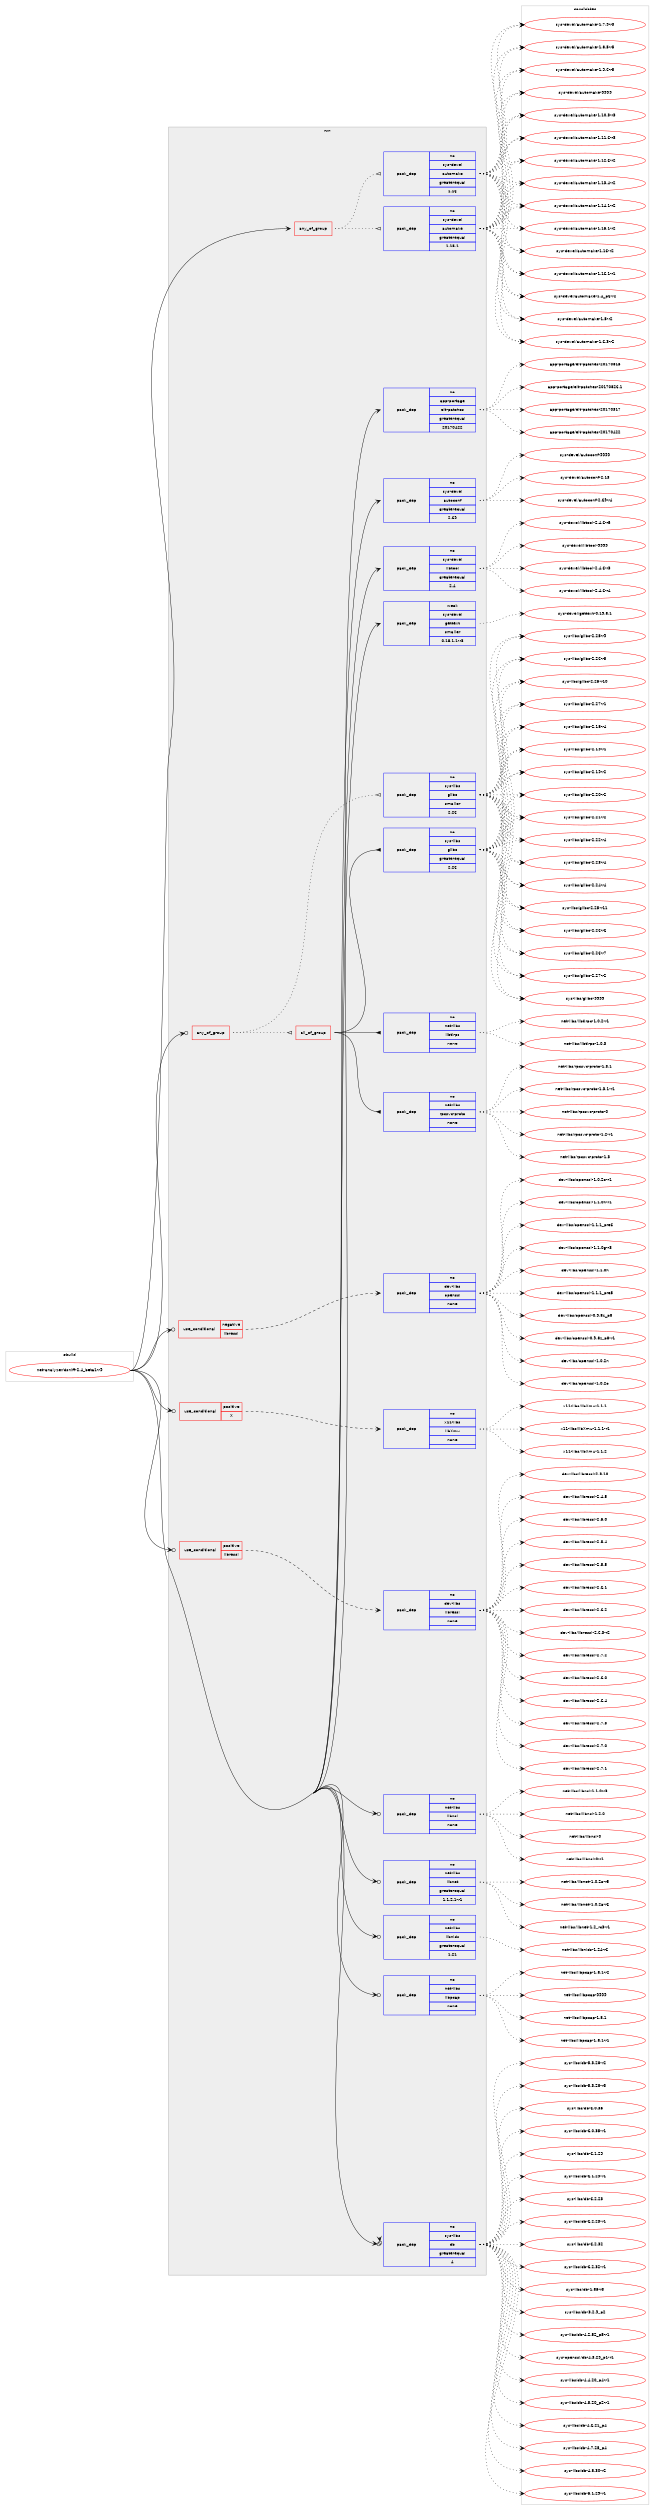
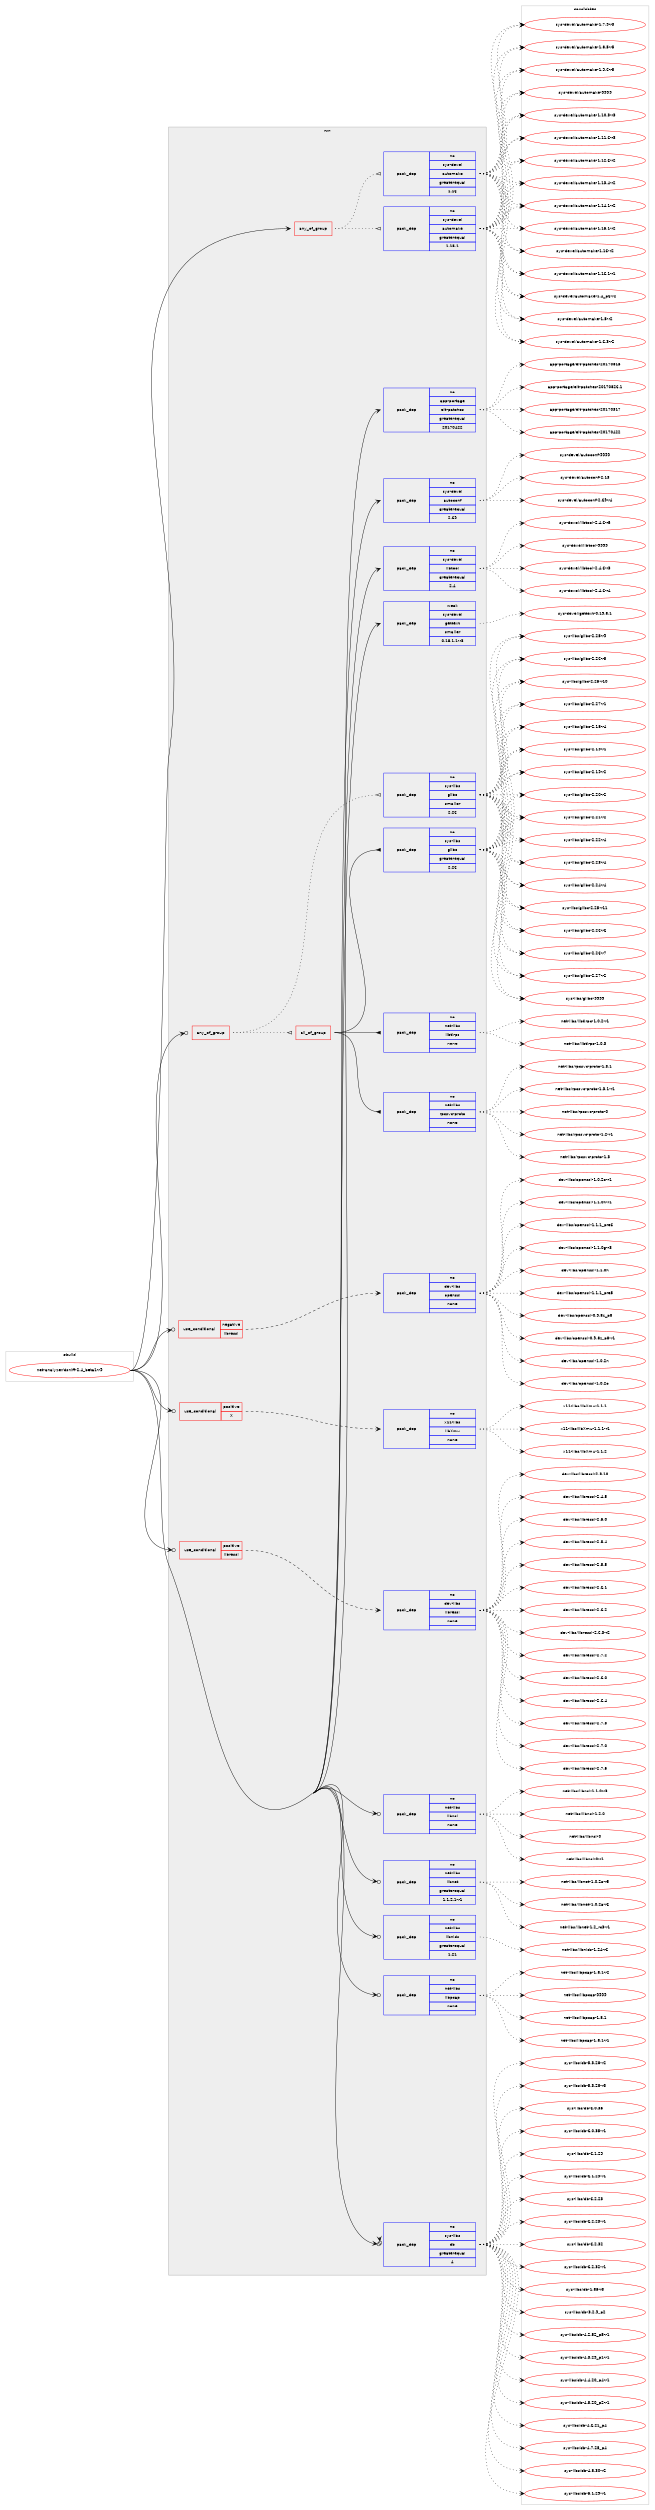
(585, 1769) -> (585, 1769)
(585, 2358) -> (585, 2358)
